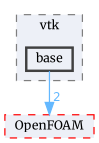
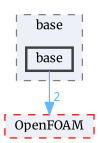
(49, 26) -> (49, 26)
